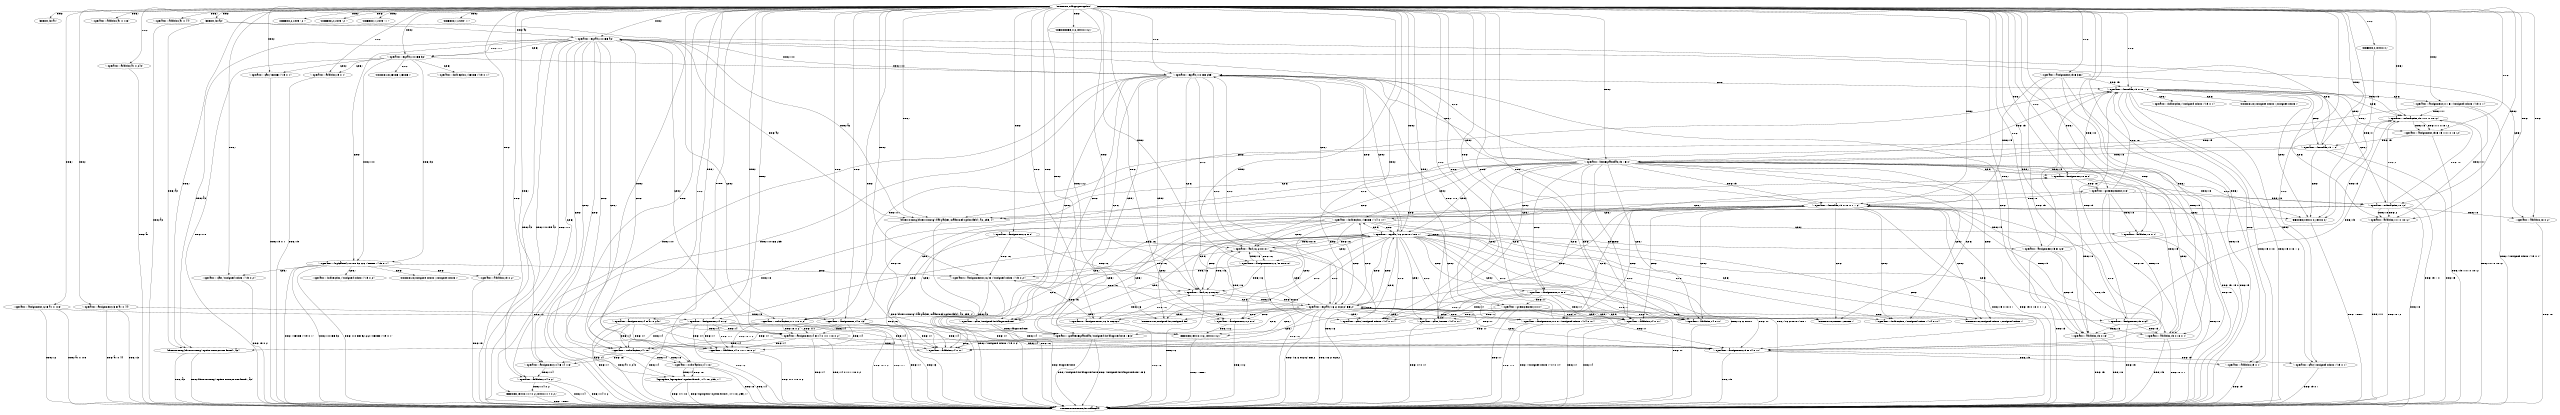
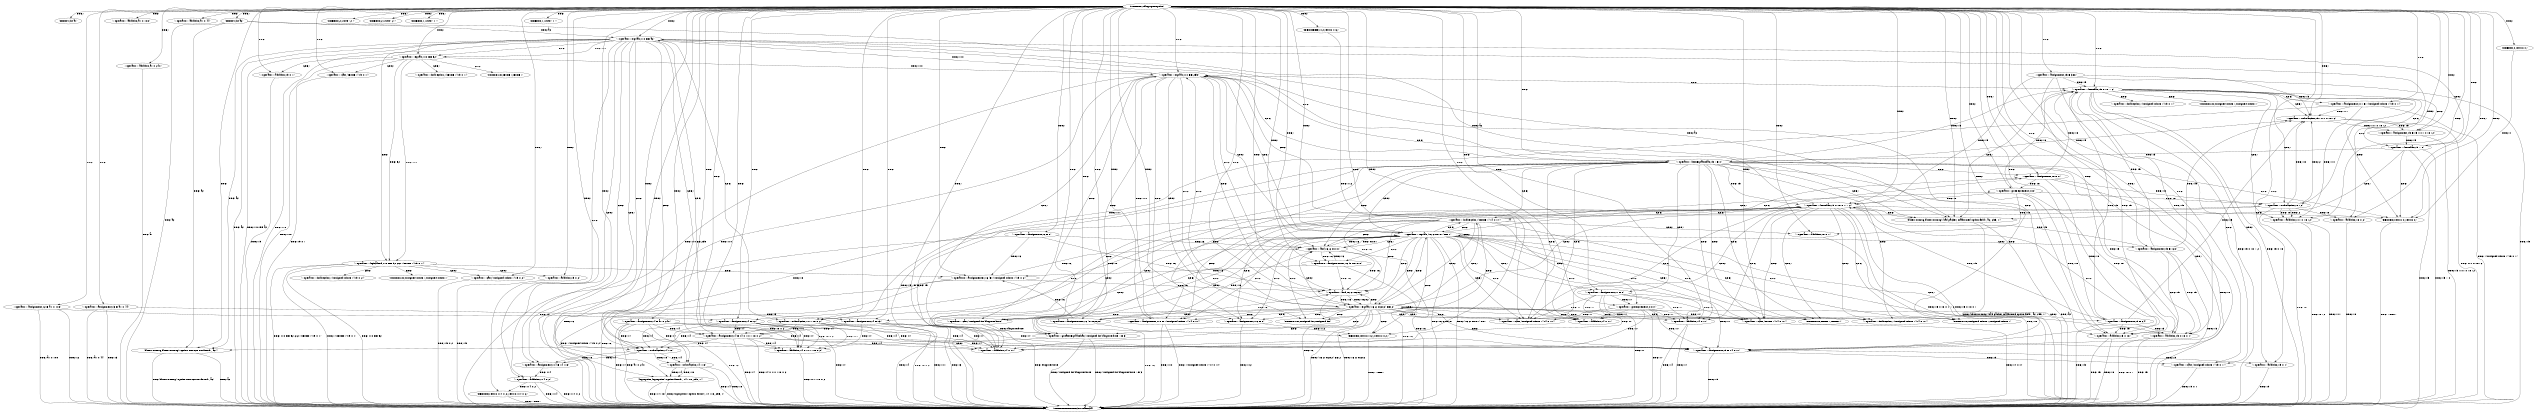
none -> (1287, 72)
(720, 184) -> (741, 184)
(1140, 302) -> (1525, 215)
